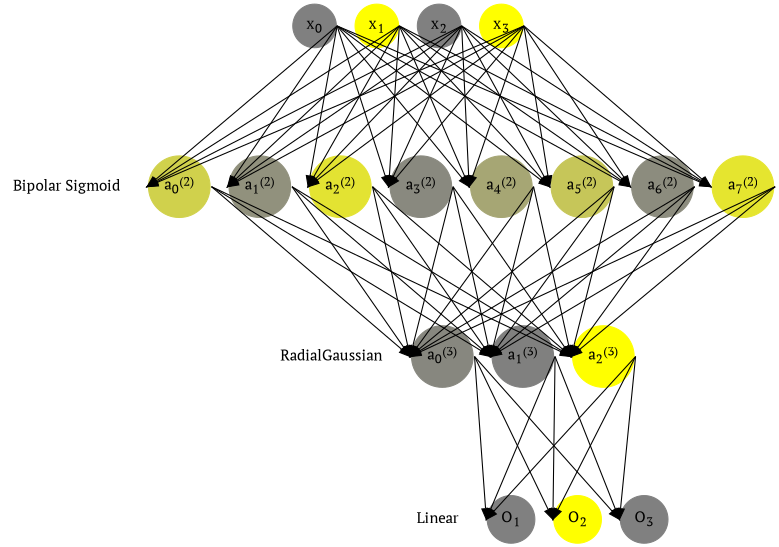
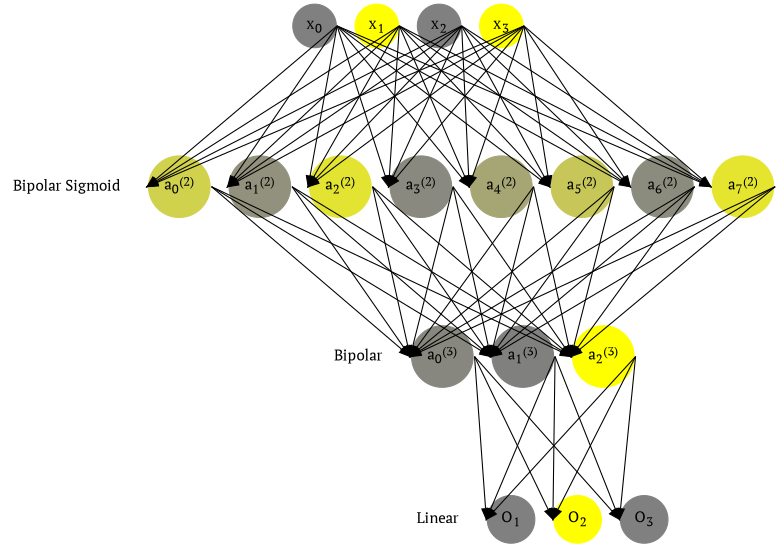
(332, 357) -> (359, 357)
